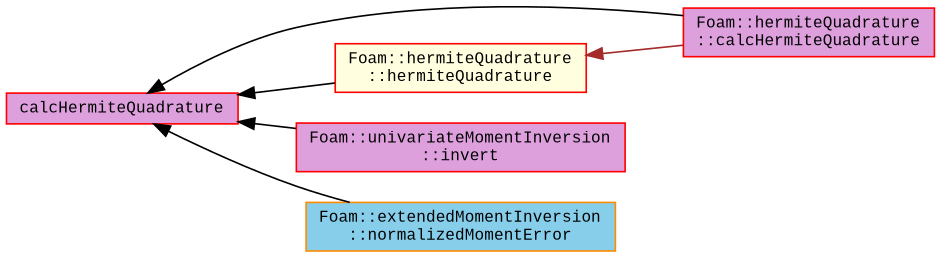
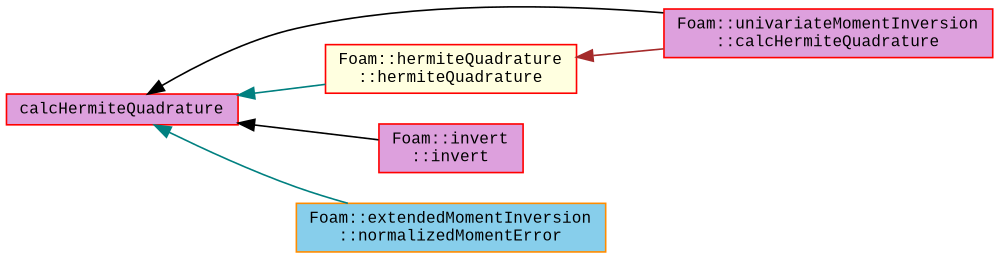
(809, 32) -> (828, 33)
(295, 88) -> (290, 89)
(461, 147) -> (451, 148)
(257, 171) -> (257, 172)
